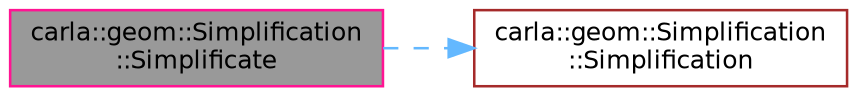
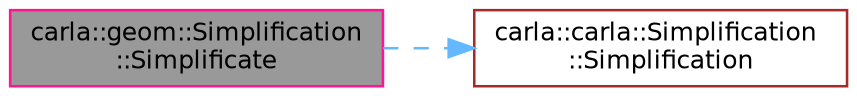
(661, 48) -> (661, 48)
